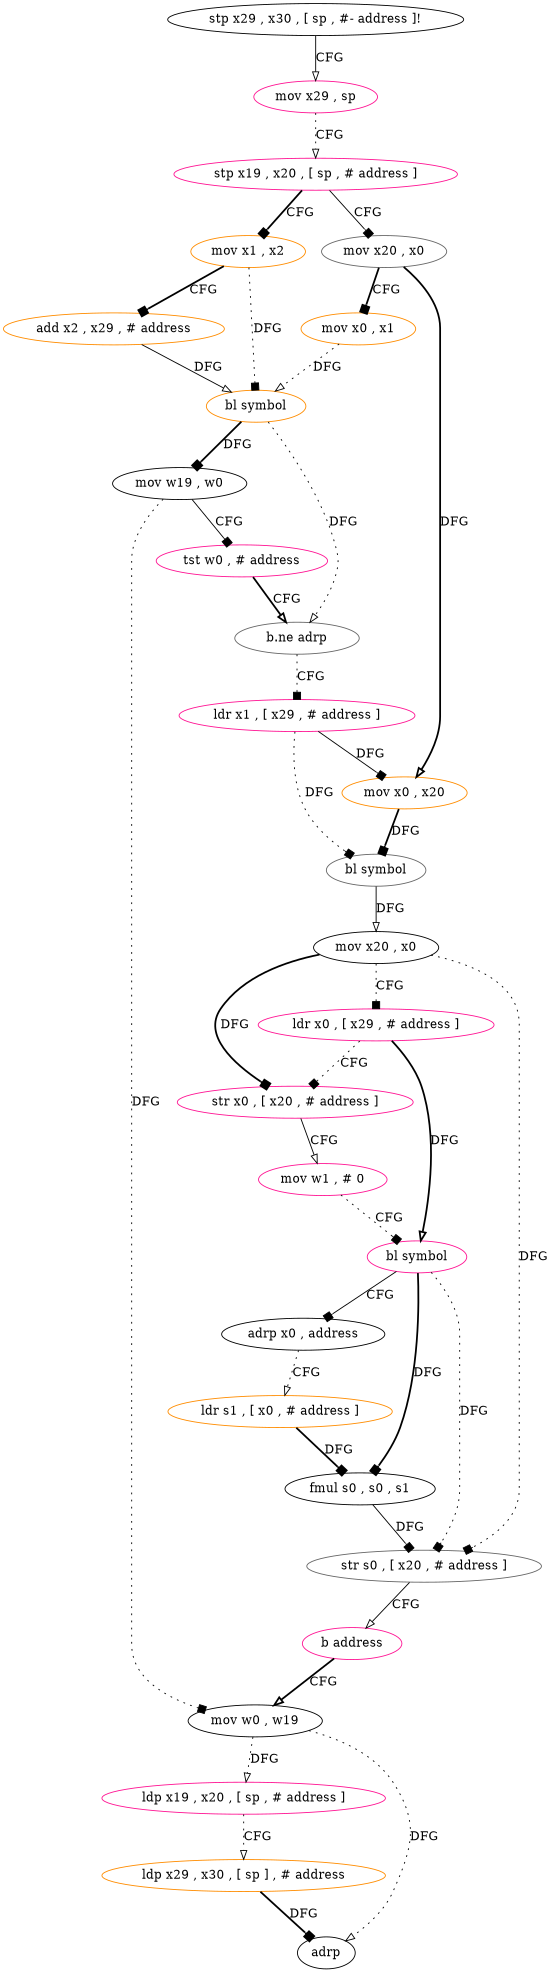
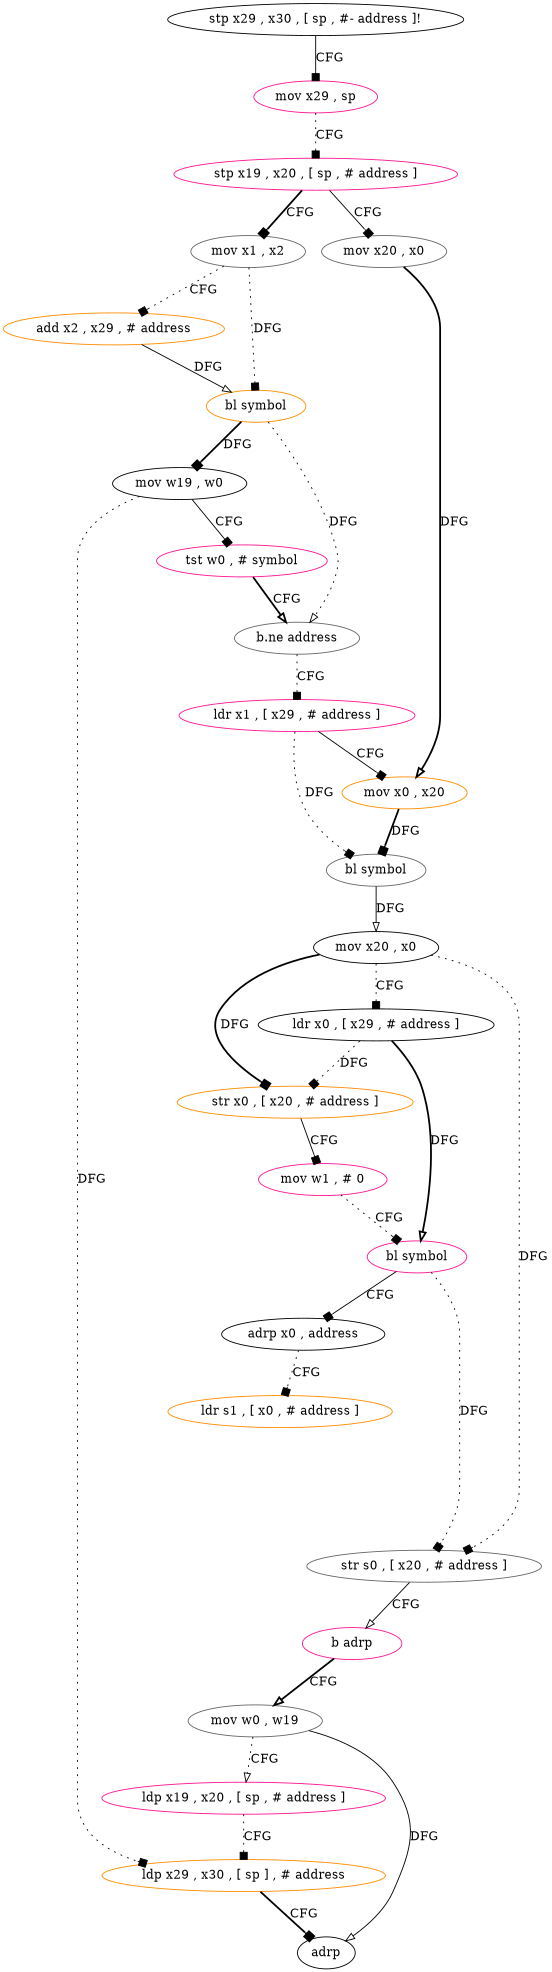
(316, 54) -> (316, 54)
(316, 131) -> (316, 131)
(248, 252) -> (248, 252)
(186, 287) -> (186, 287)
(358, 329) -> none
(242, 561) -> (242, 561)
(297, 638) -> (297, 638)
(371, 754) -> (371, 754)
(376, 1025) -> (376, 1025)
(354, 1064) -> (354, 1064)
(295, 1102) -> (295, 1102)
(132, 1116) -> (77, 1179)
(307, 1137) -> (307, 1137)
(293, 1369) -> (293, 1369)
(360, 1489) -> none
(352, 1644) -> (352, 1644)
(255, 1721) -> (255, 1721)
(265, 1760) -> (265, 1760)
(408, 1816) -> (408, 1816)
(244, 1832) -> (244, 1832)
(304, 1914) -> (304, 1914)
